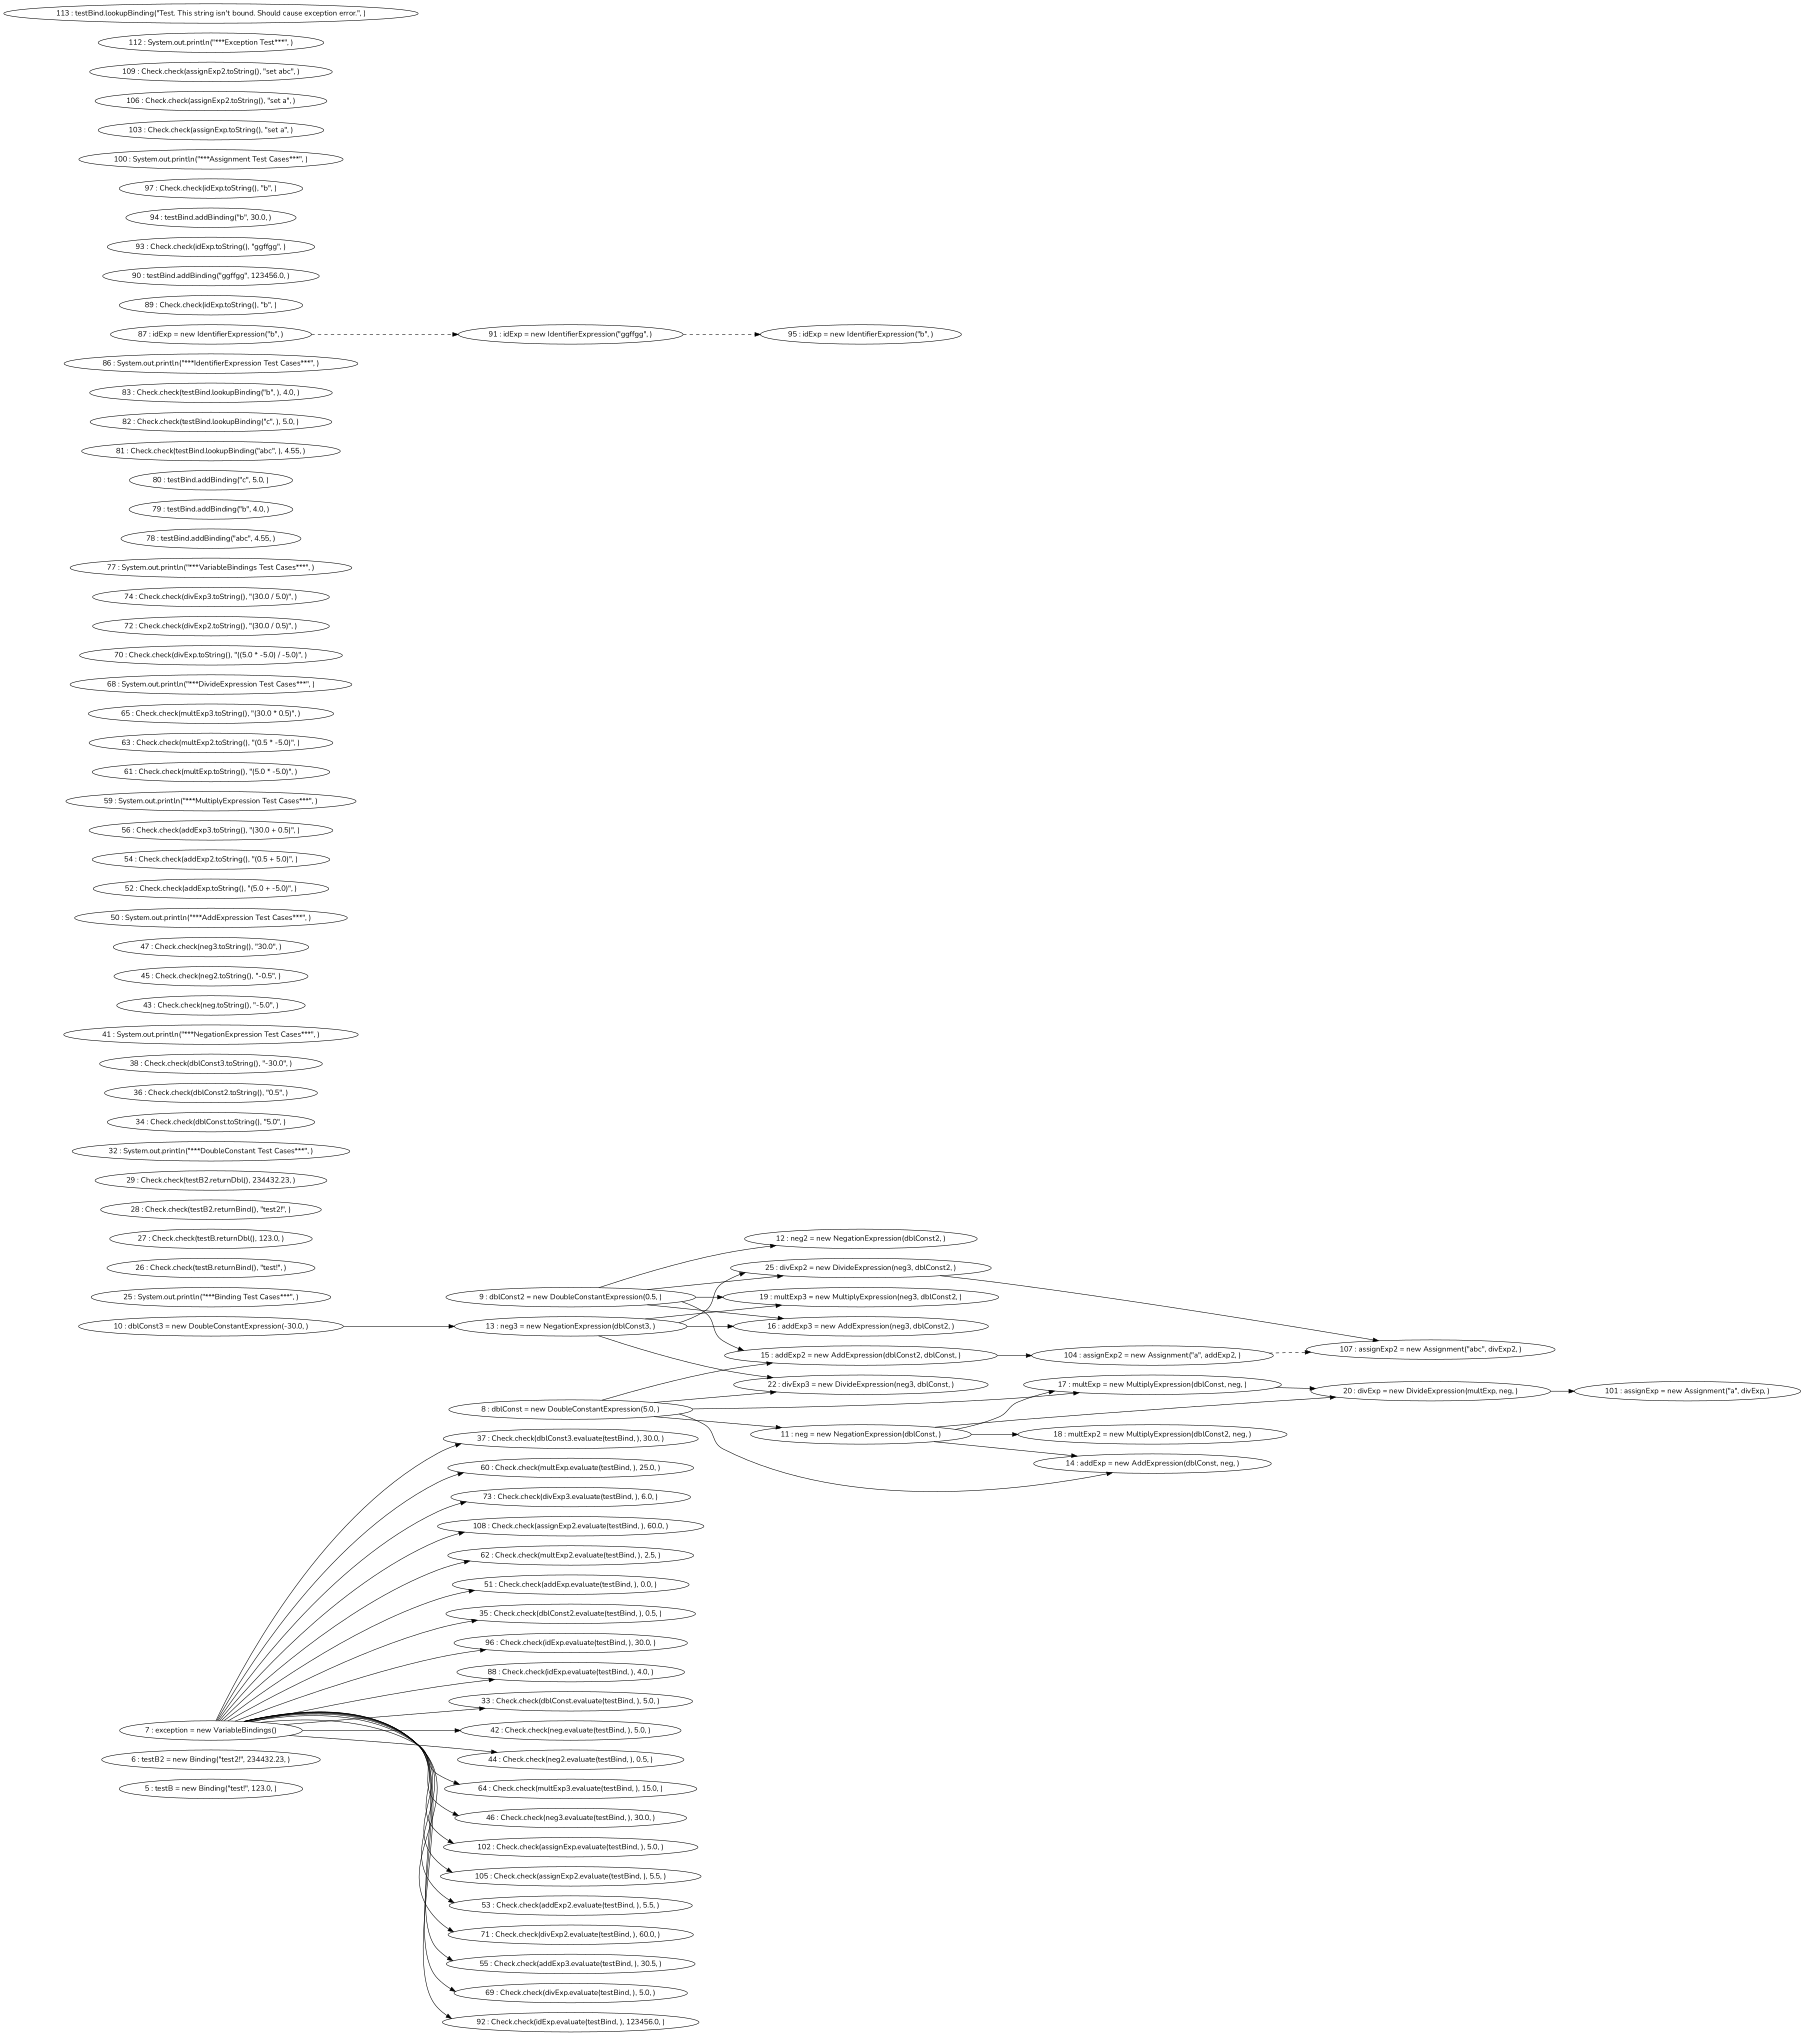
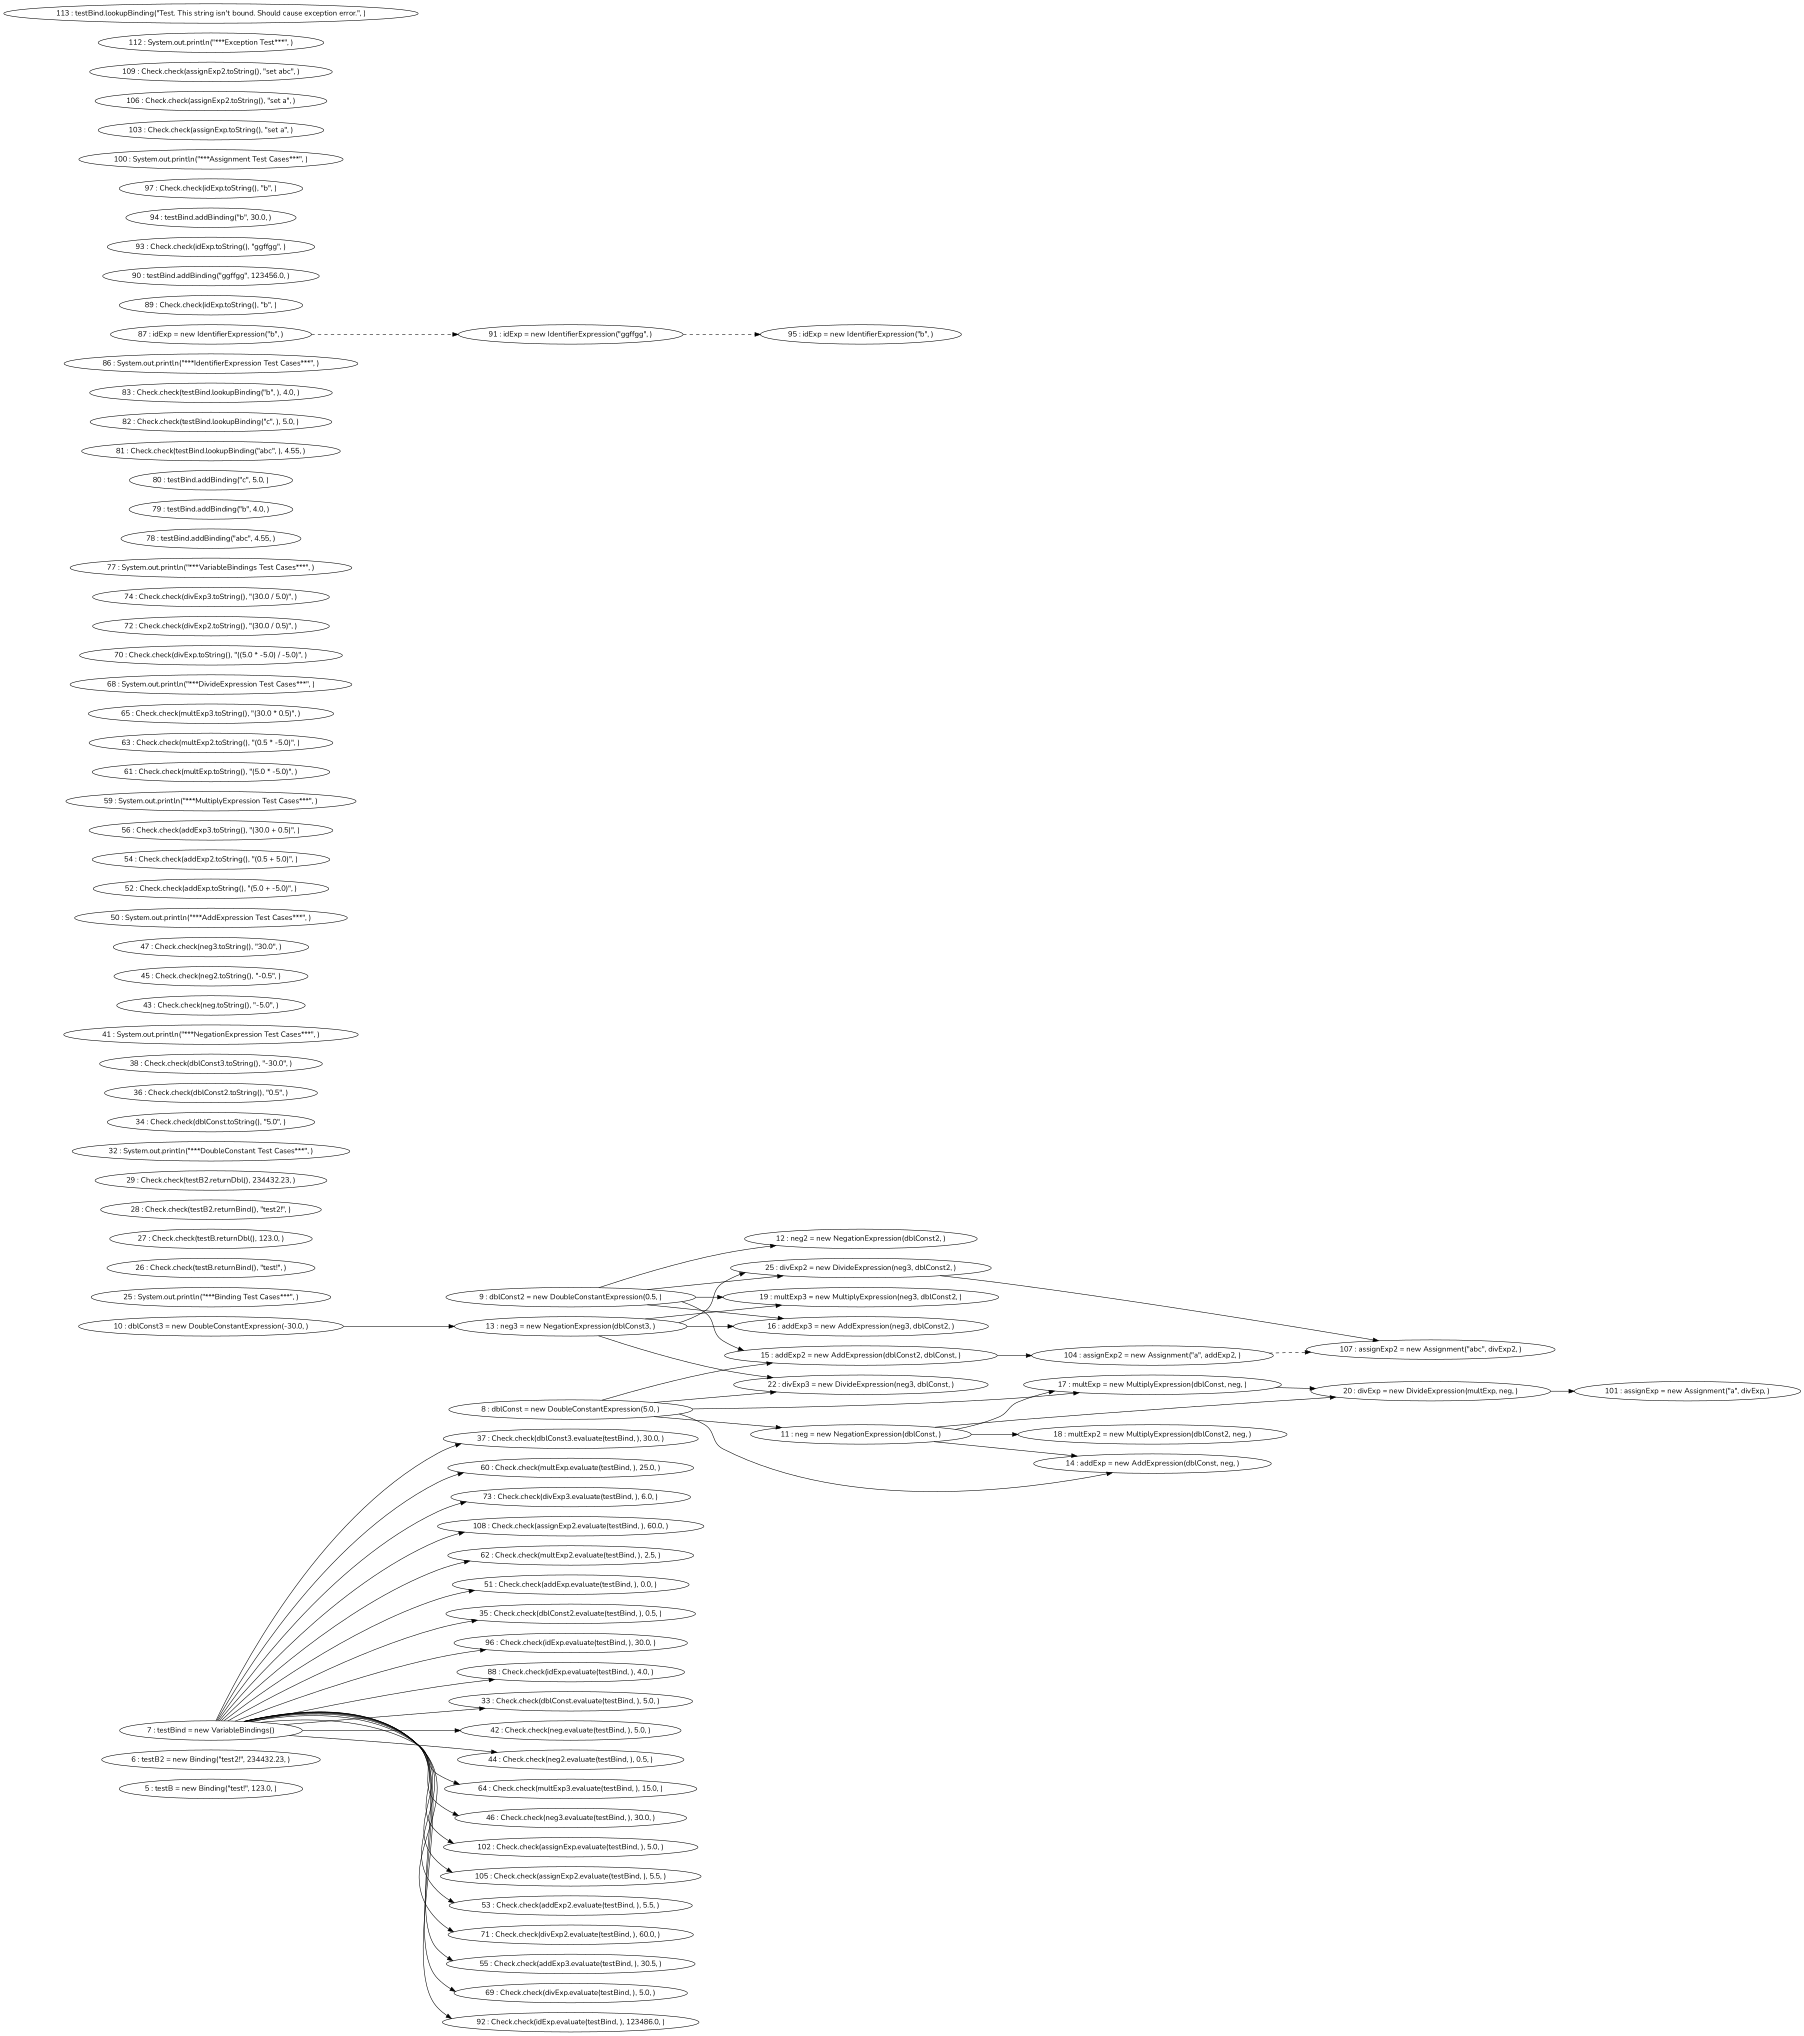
(211, 1731) -> (211, 1731)
(571, 2022) -> (571, 2022)
